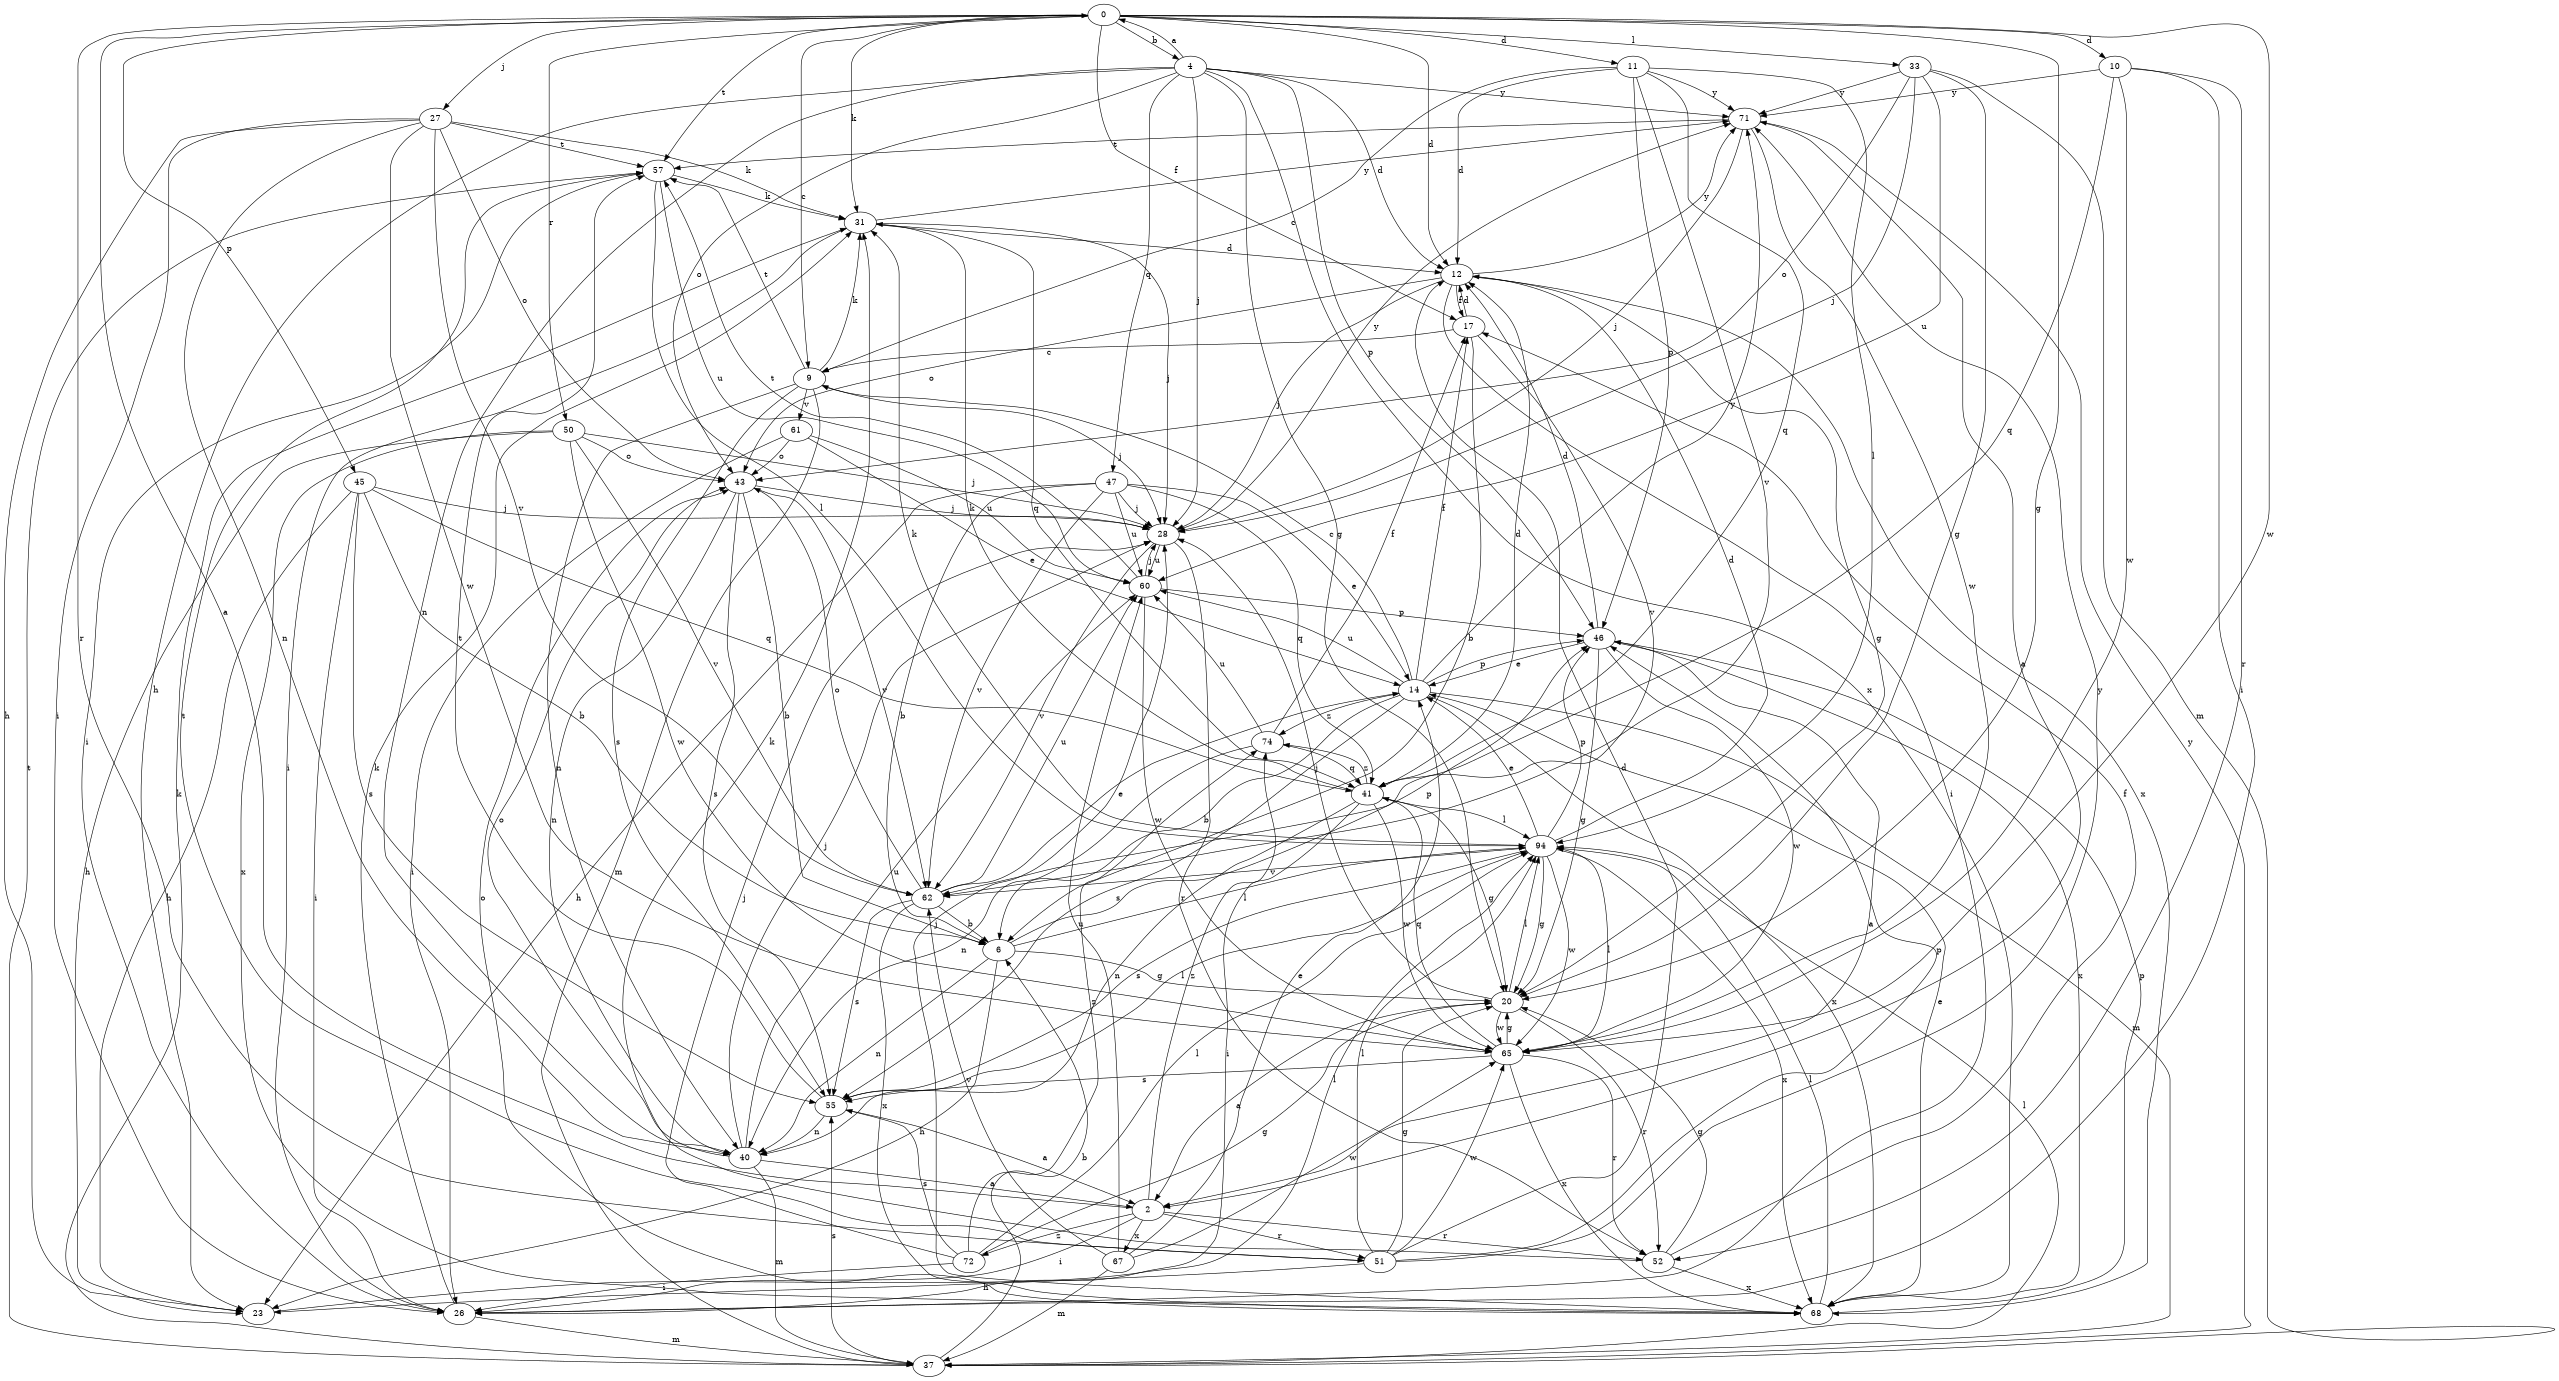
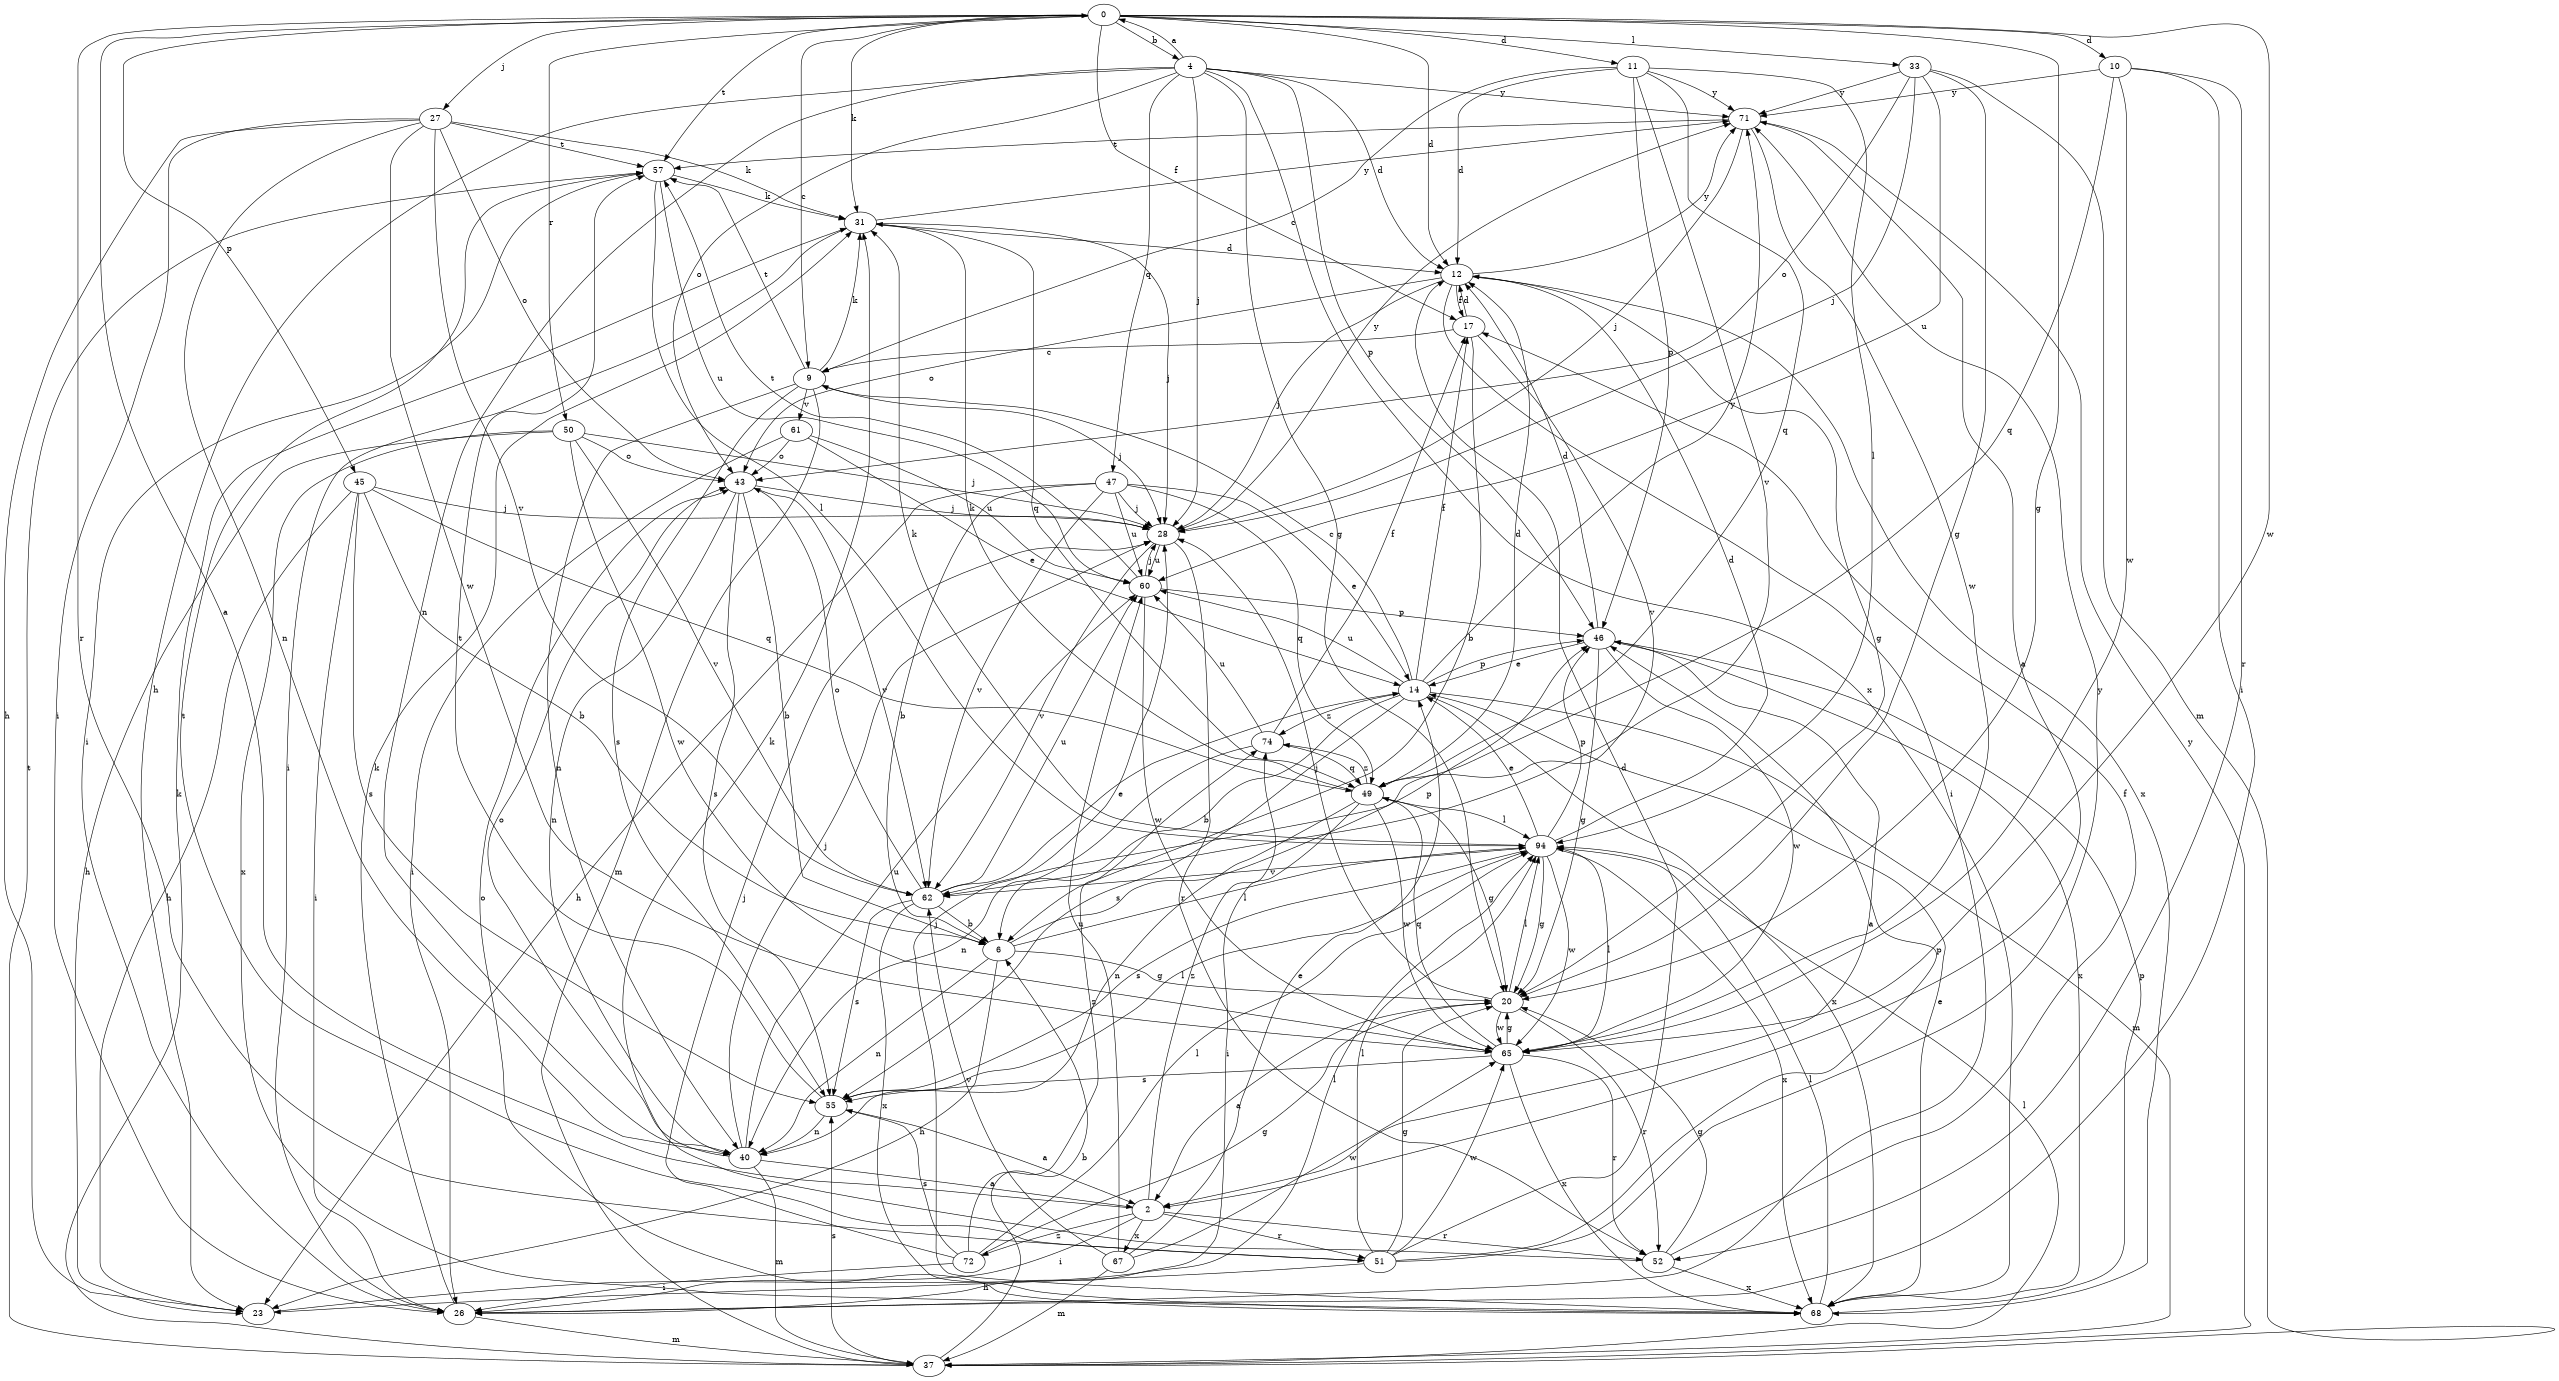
(1367, 794) -> (1367, 794)
